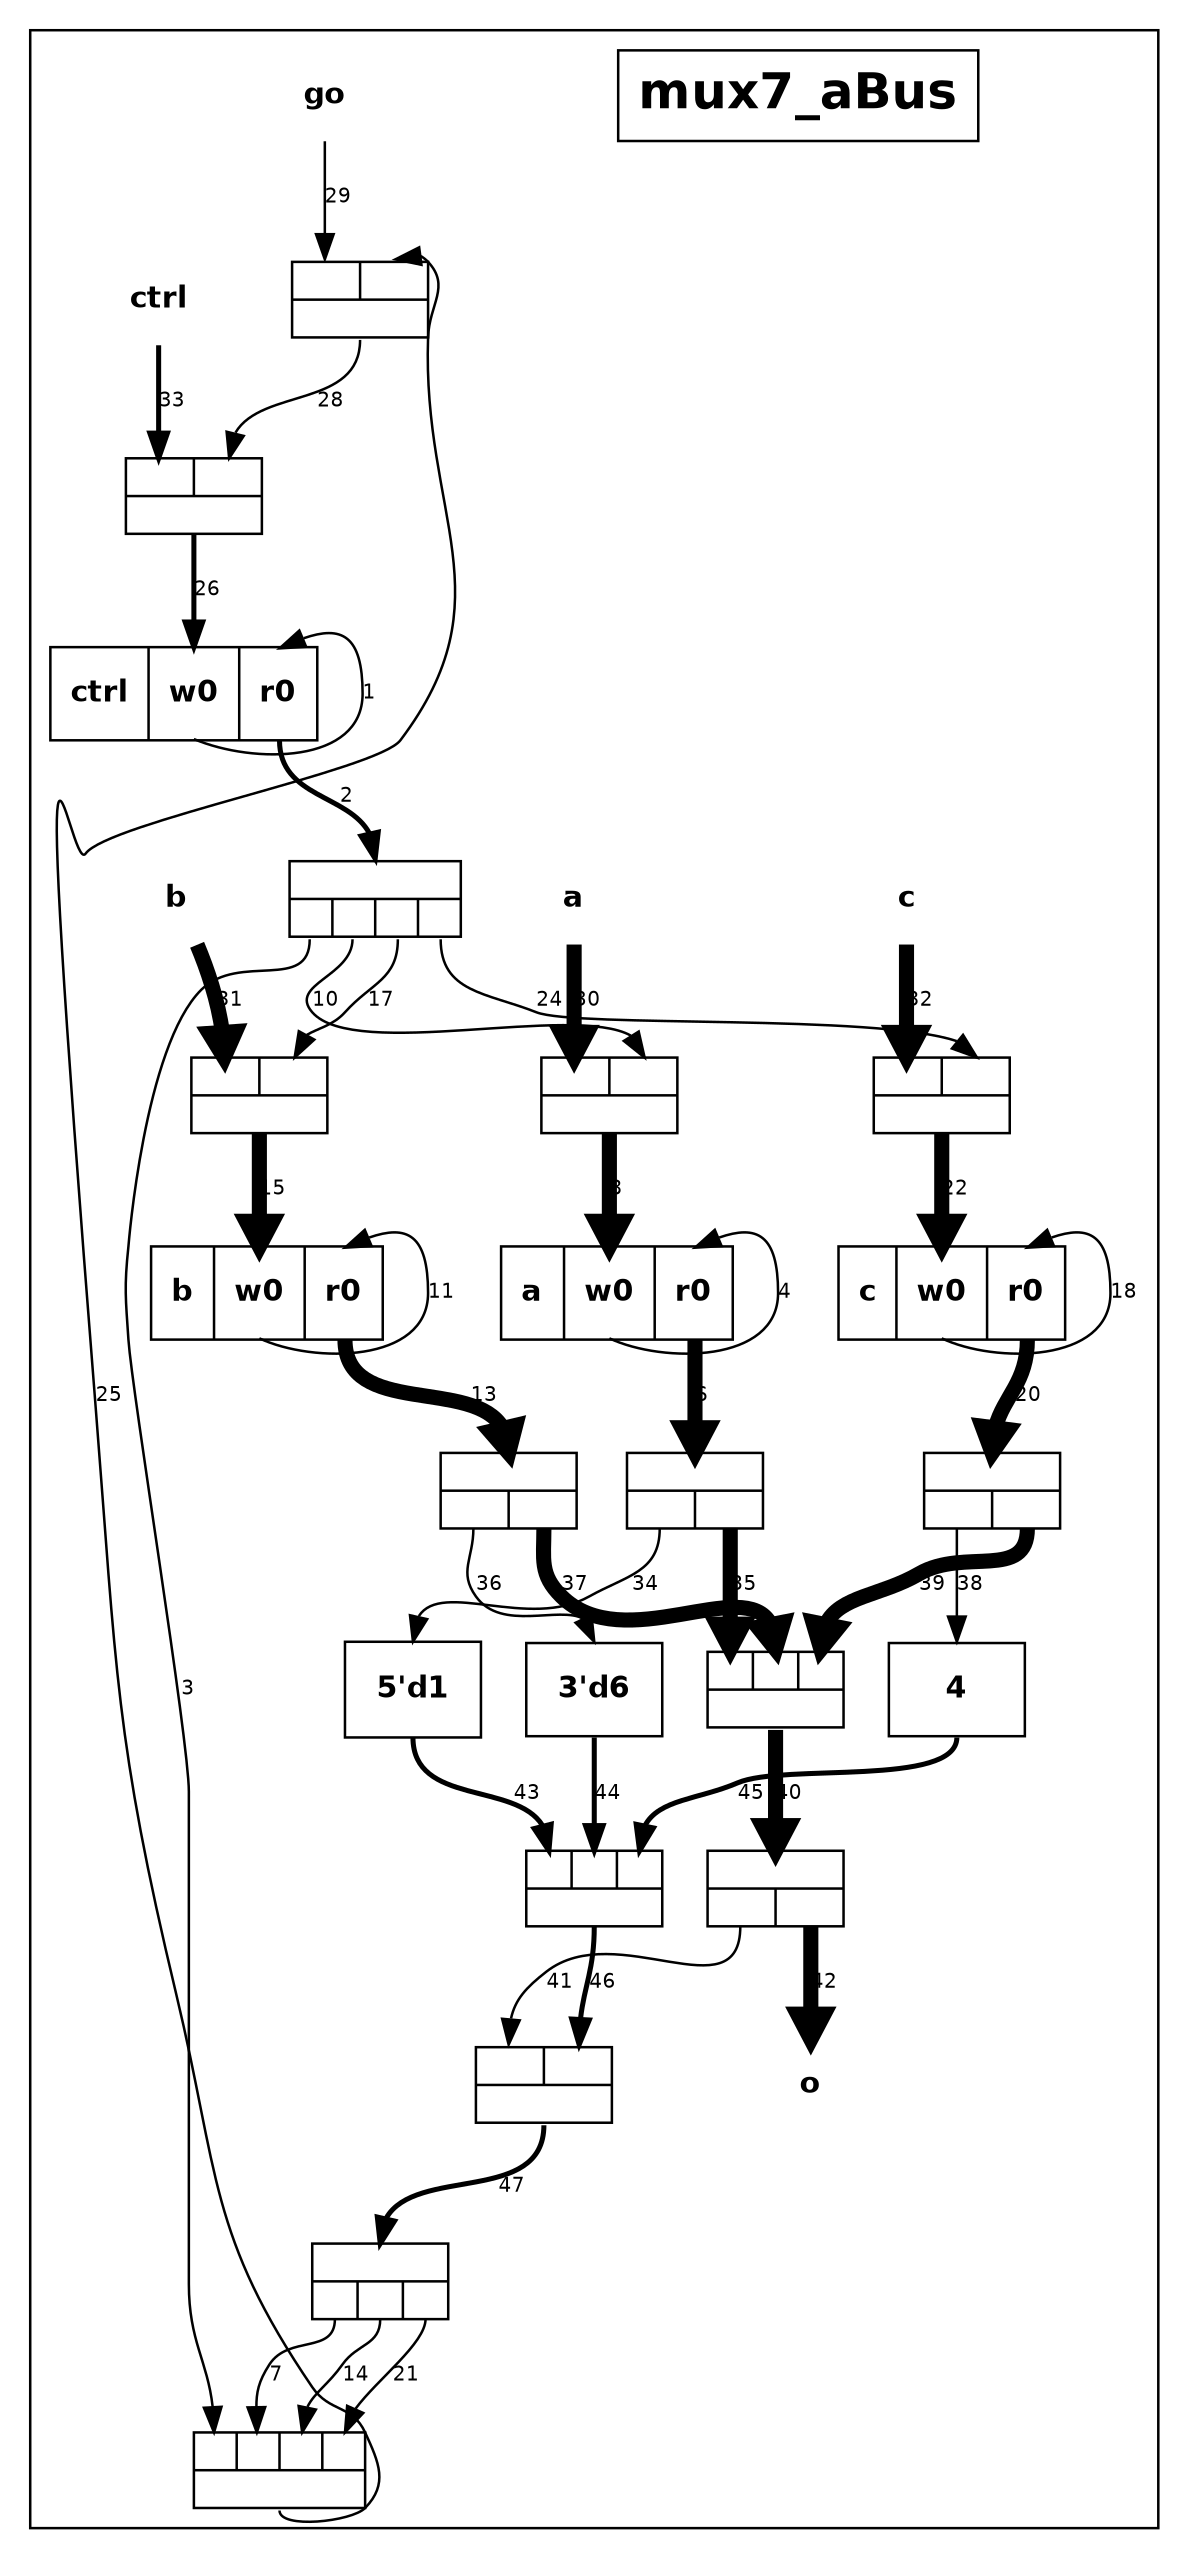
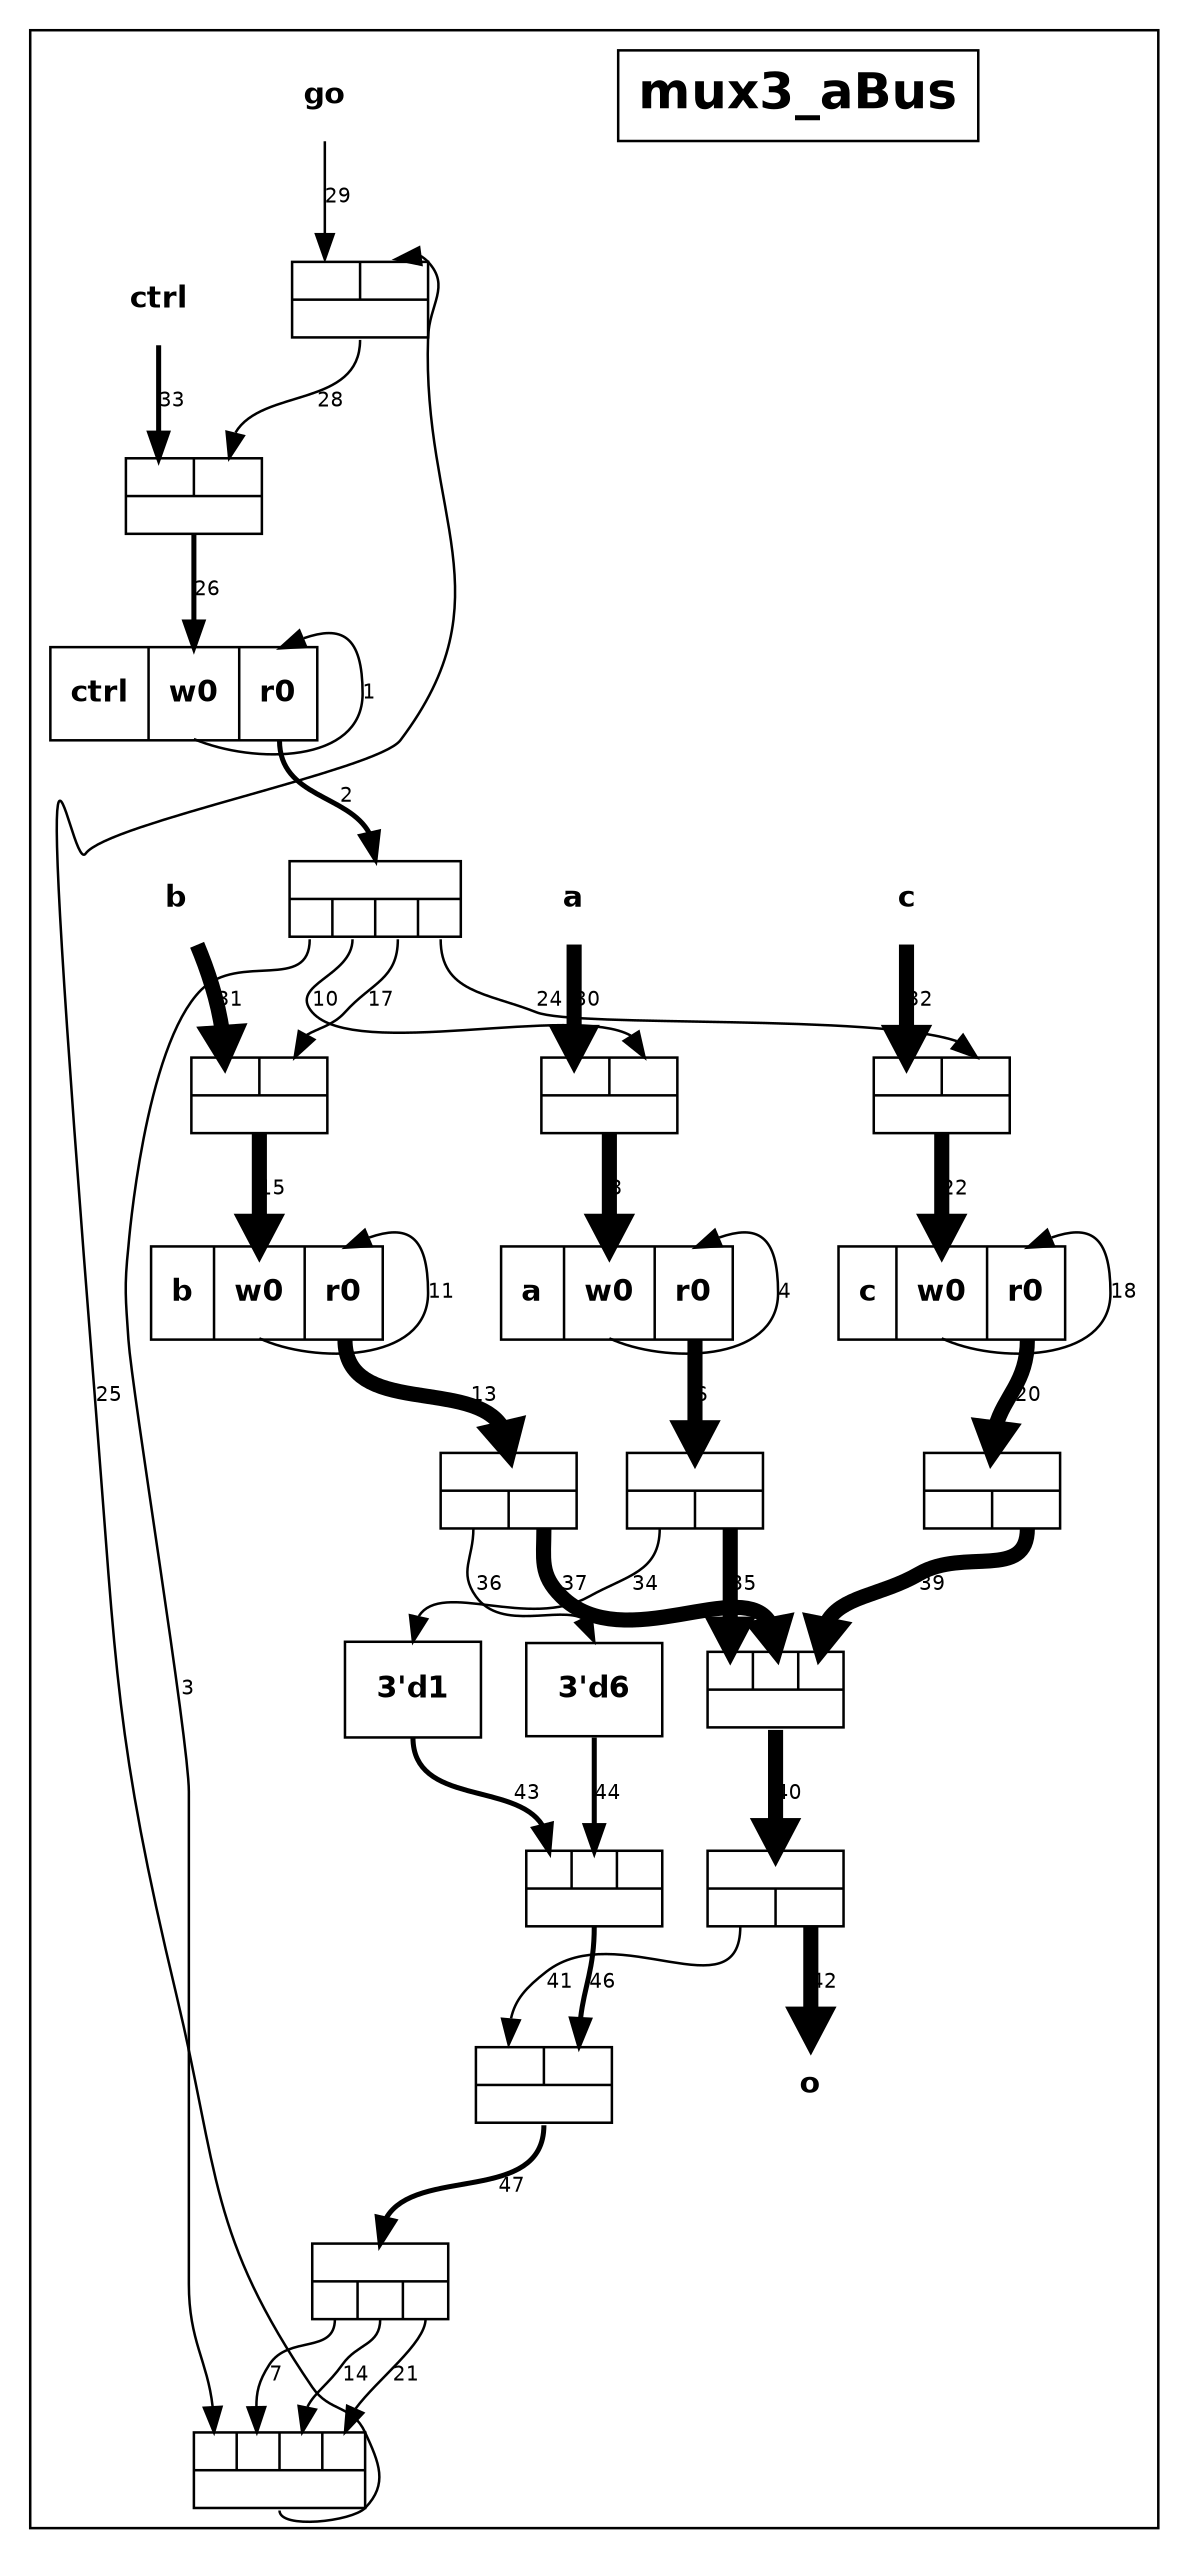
(798, 96) -> (798, 96)
(413, 1690) -> (413, 1690)
(957, 1690) -> none
